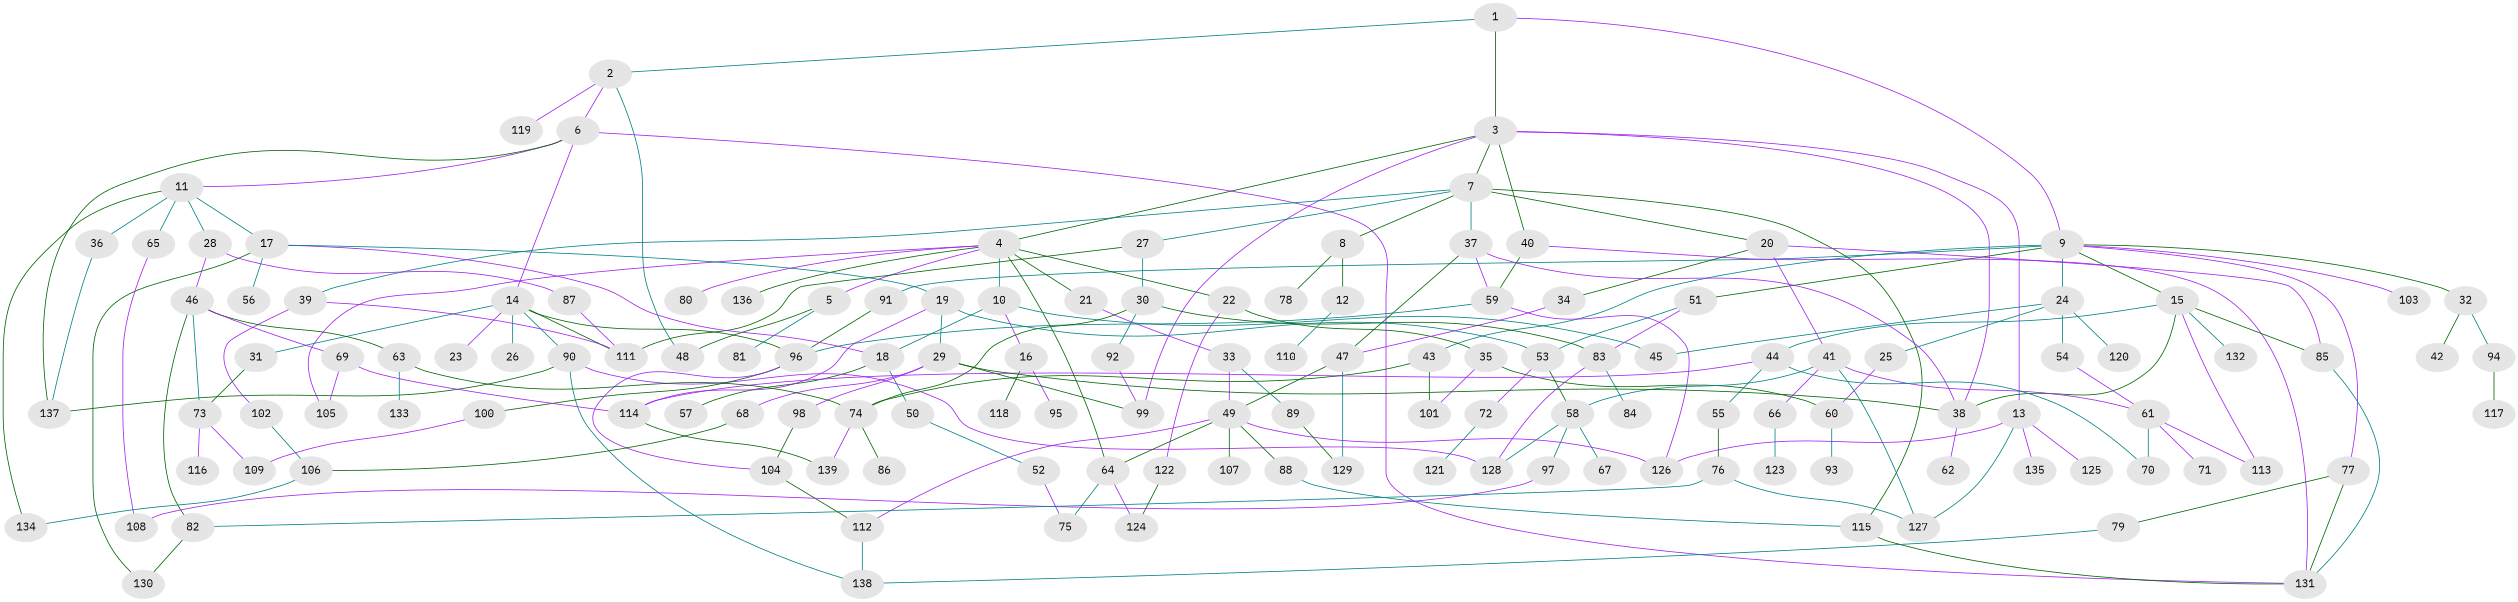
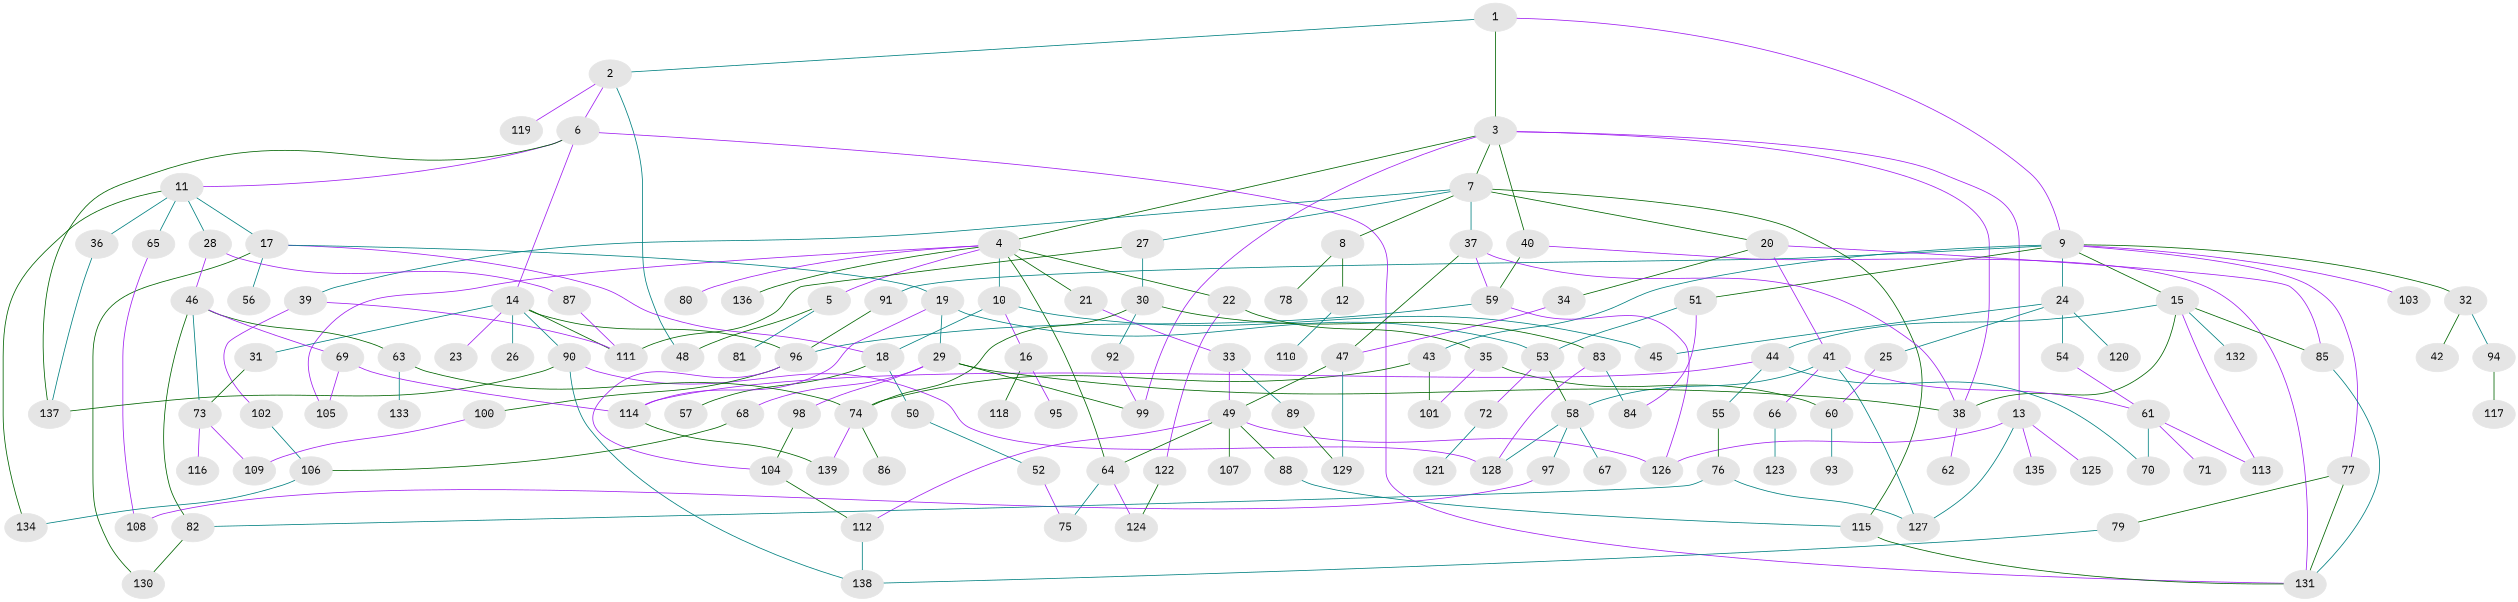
(1647, 329) -> (1680, 378)
